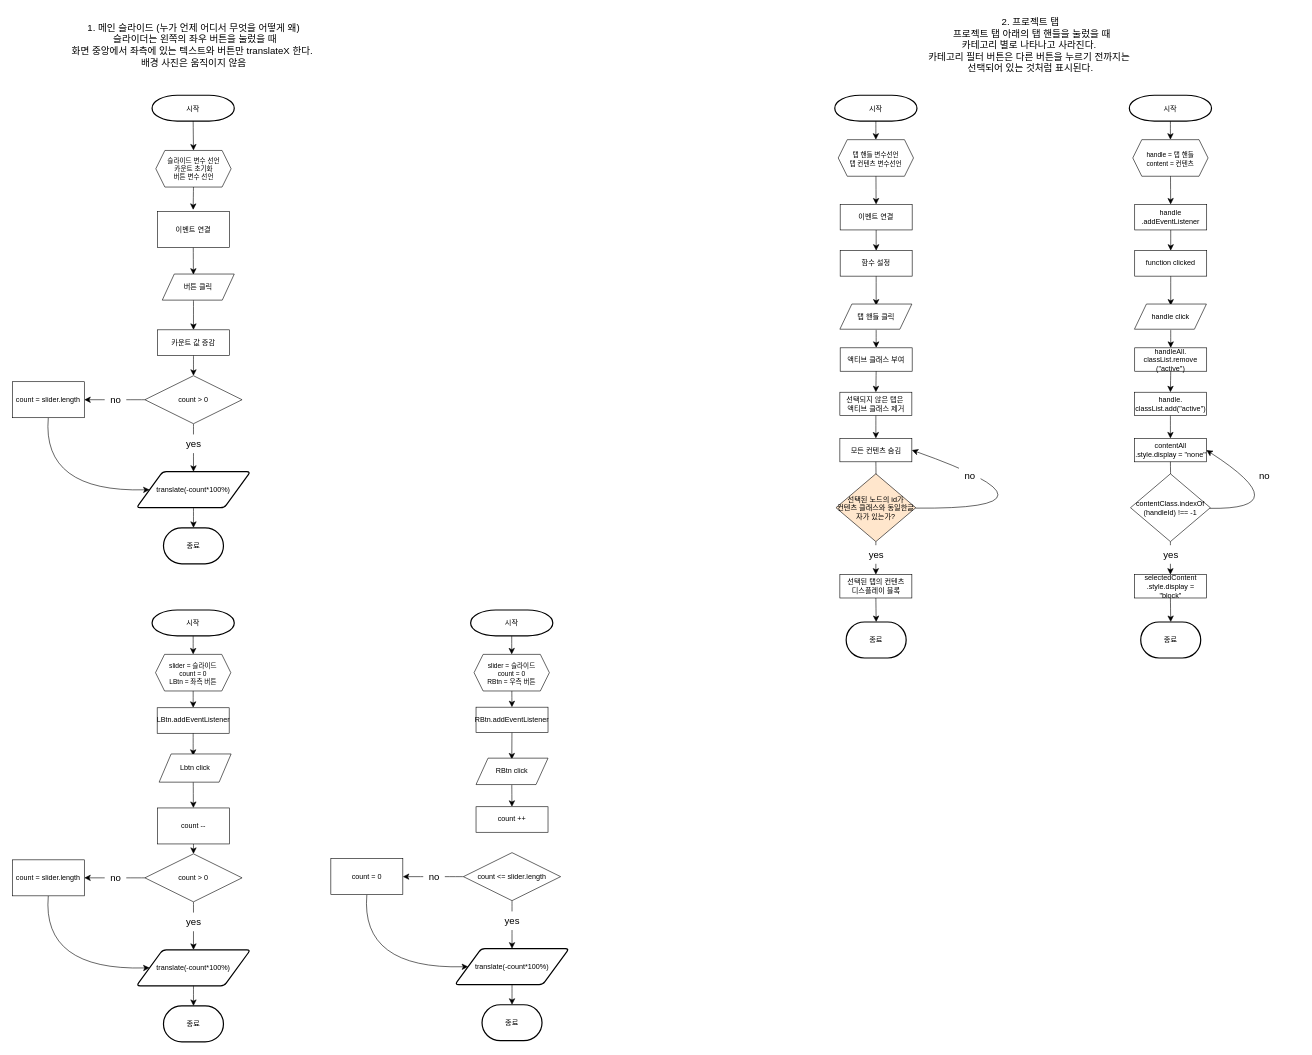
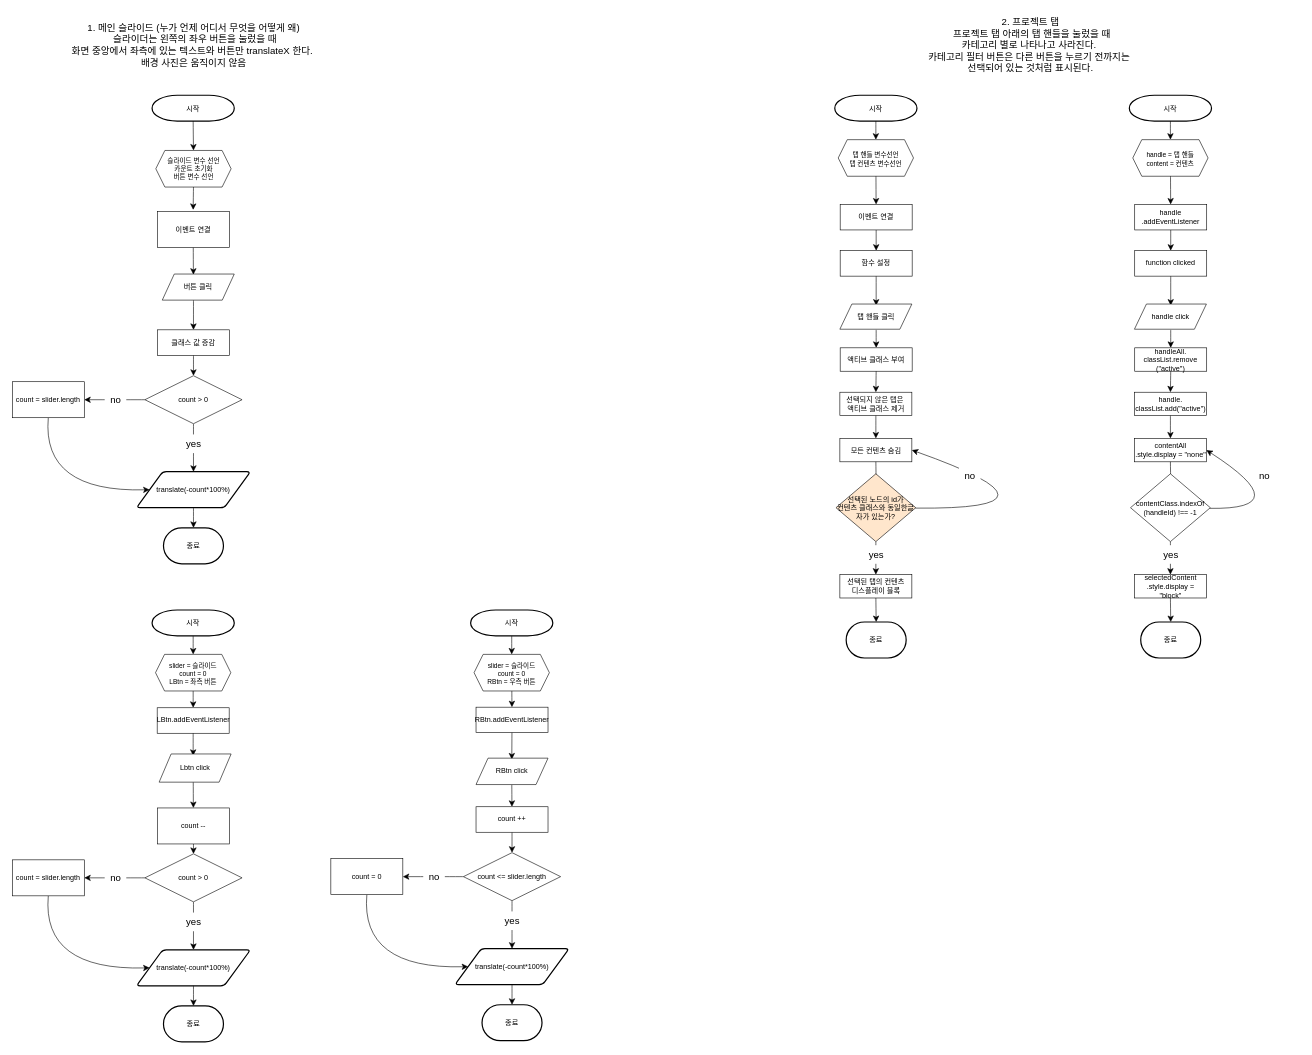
(194, 342) -> (194, 342)
none -> (512, 845)
